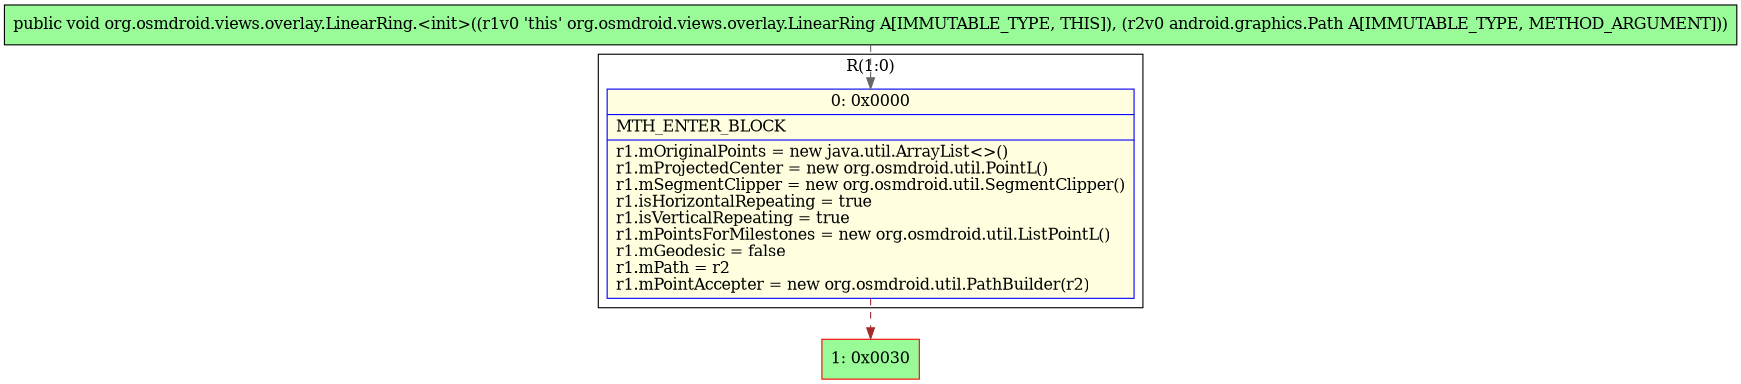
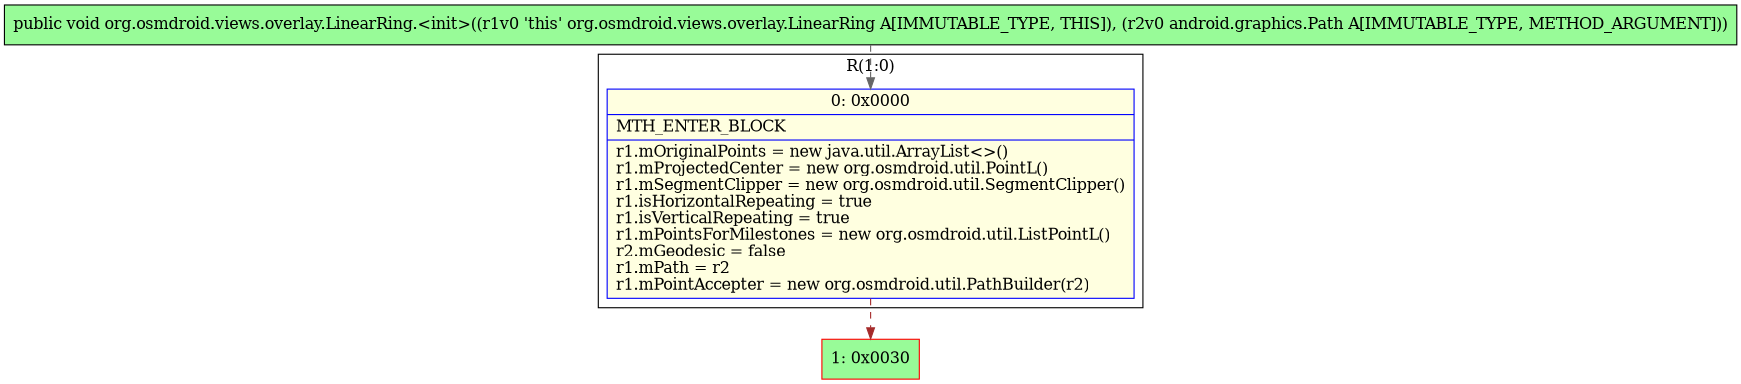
(701, 252) -> (701, 252)
